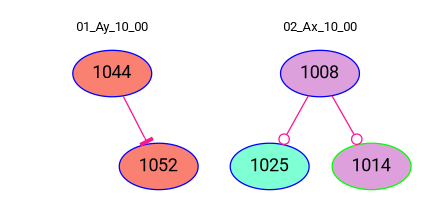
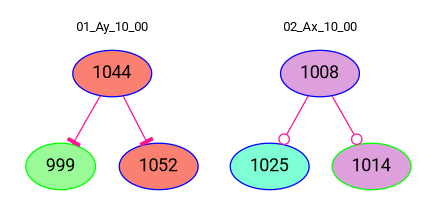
none -> (61, 166)
